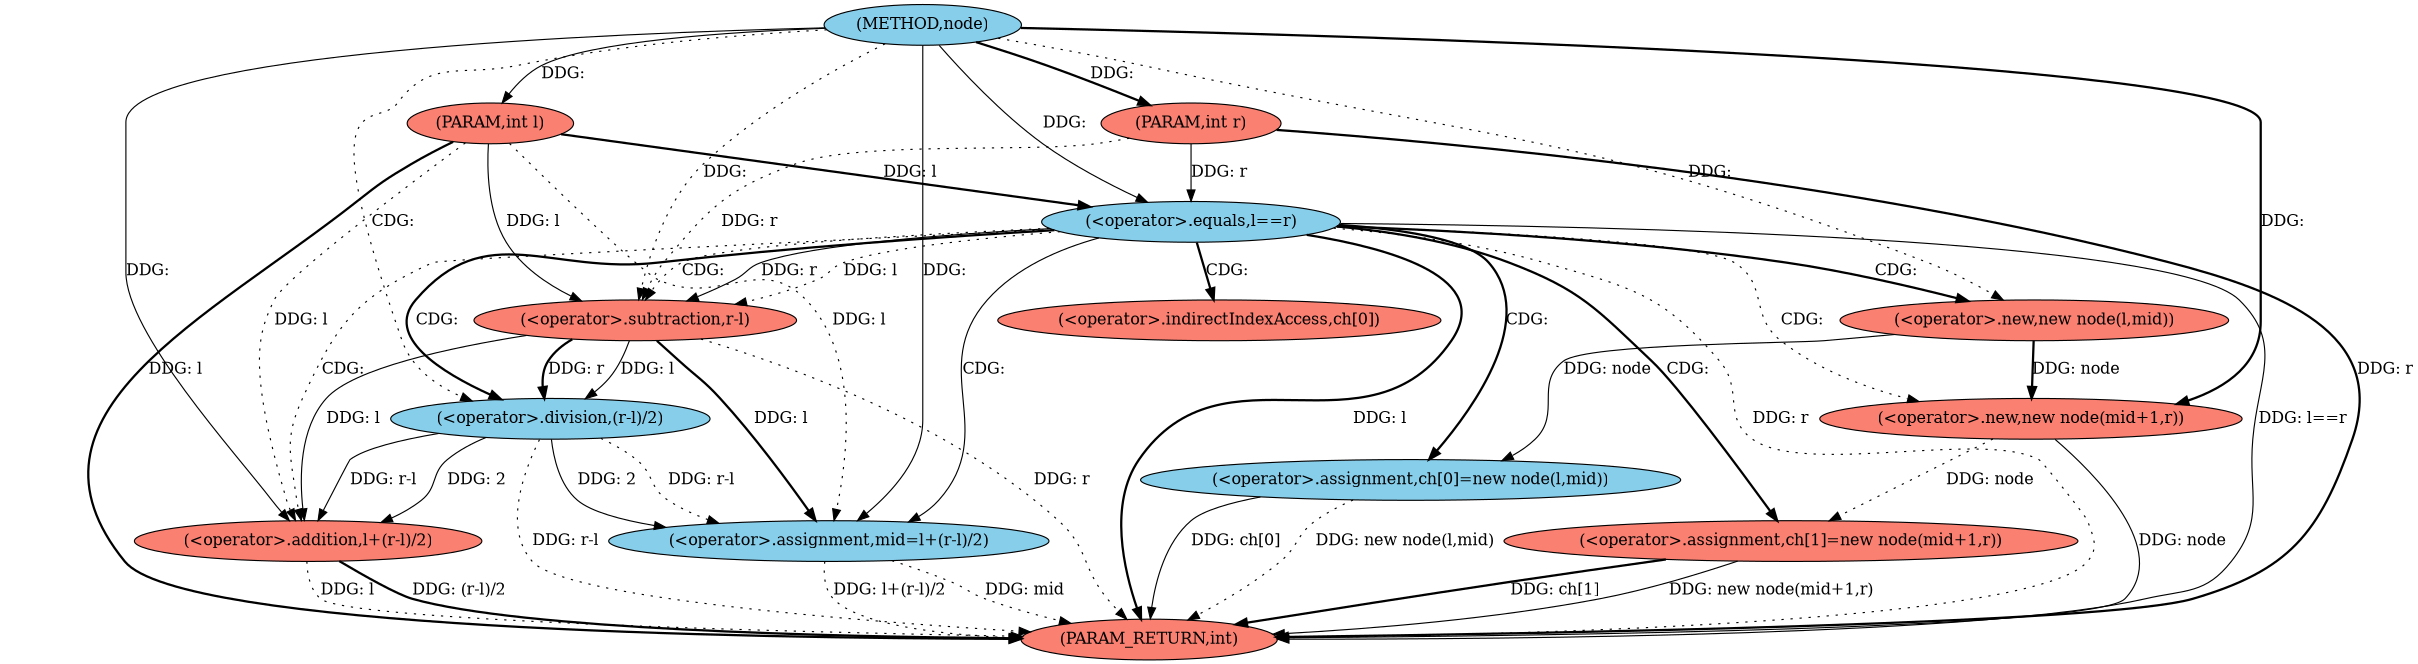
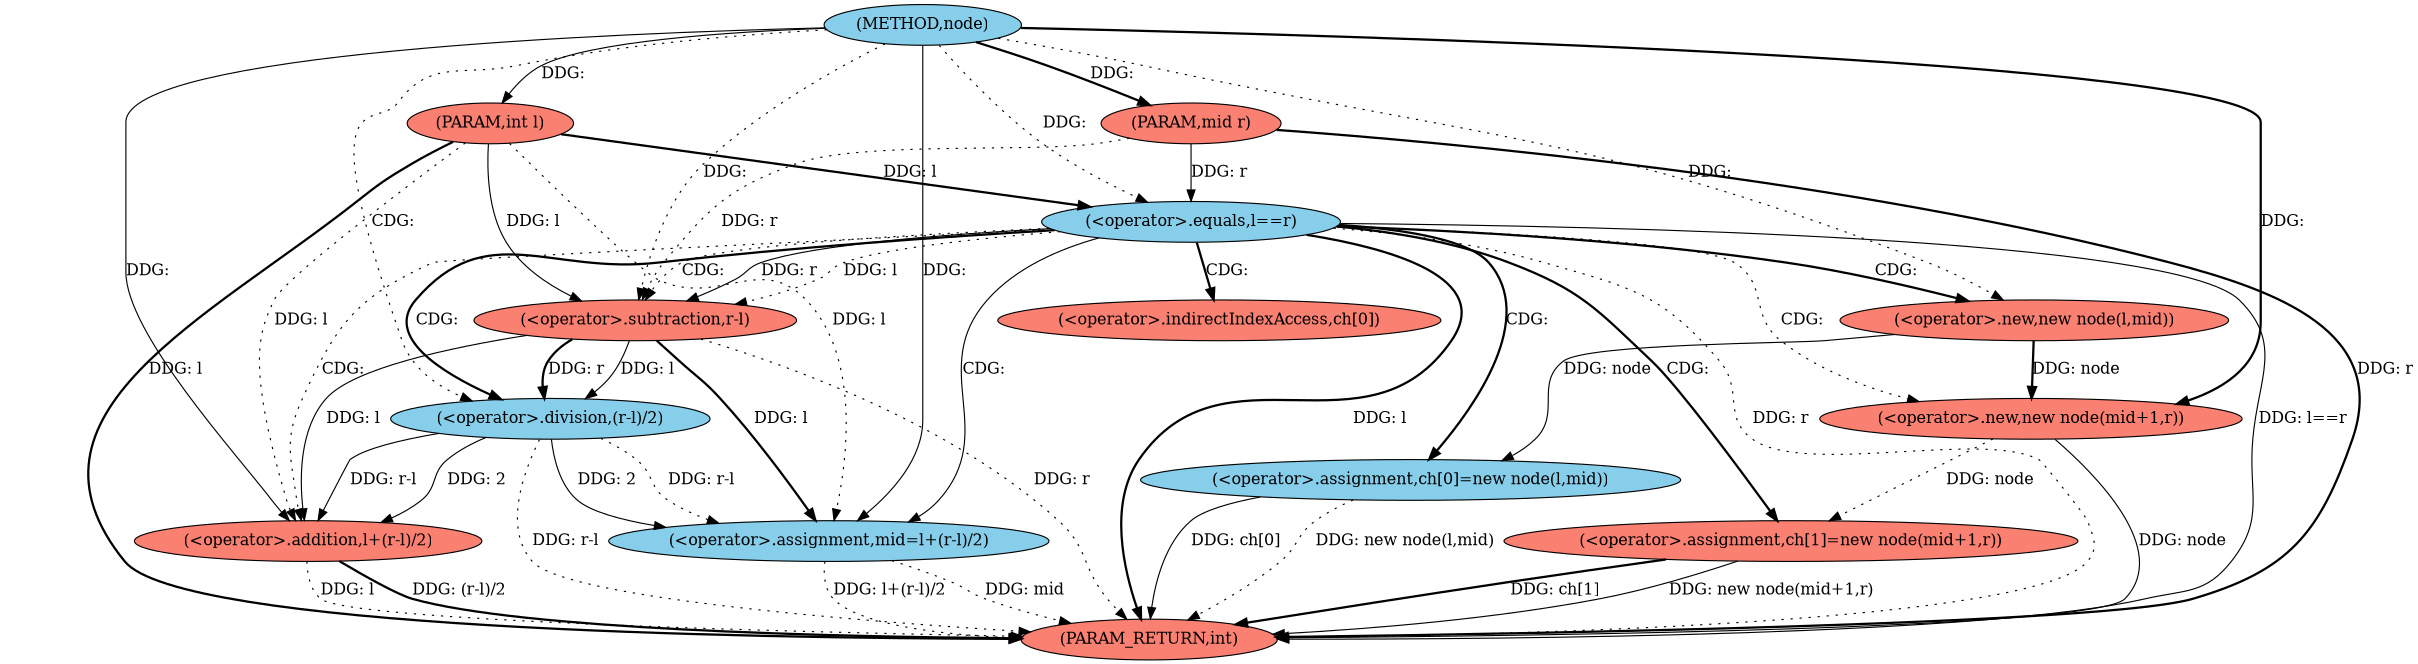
(1191, 123) -> (1191, 123)
(1029, 133) -> (1029, 133)
